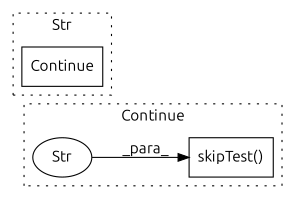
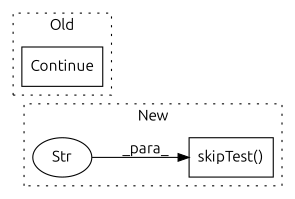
(62, 26) -> (62, 26)
(153, 116) -> (153, 116)
